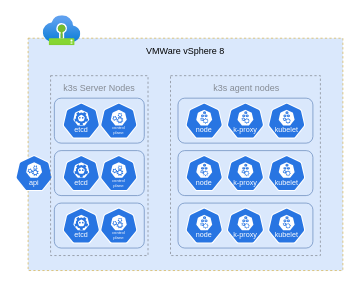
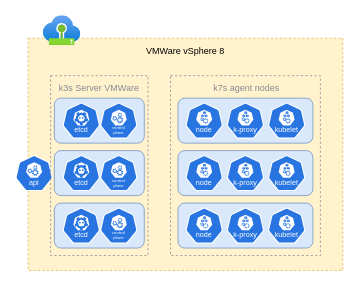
(186, 51) -> (186, 51)
(99, 88) -> (99, 88)
(246, 88) -> (246, 88)
